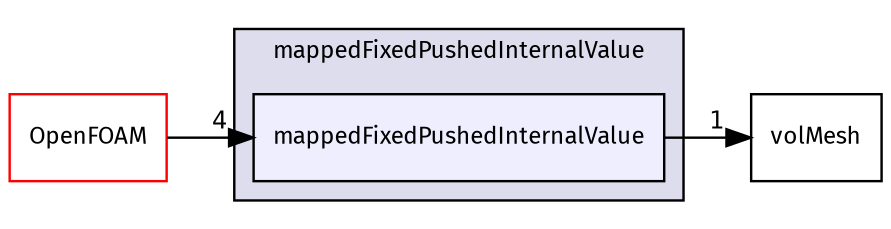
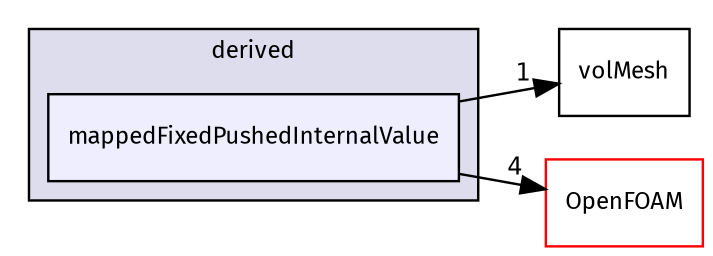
(459, 52) -> (254, 52)
(198, 138) -> (494, 180)
